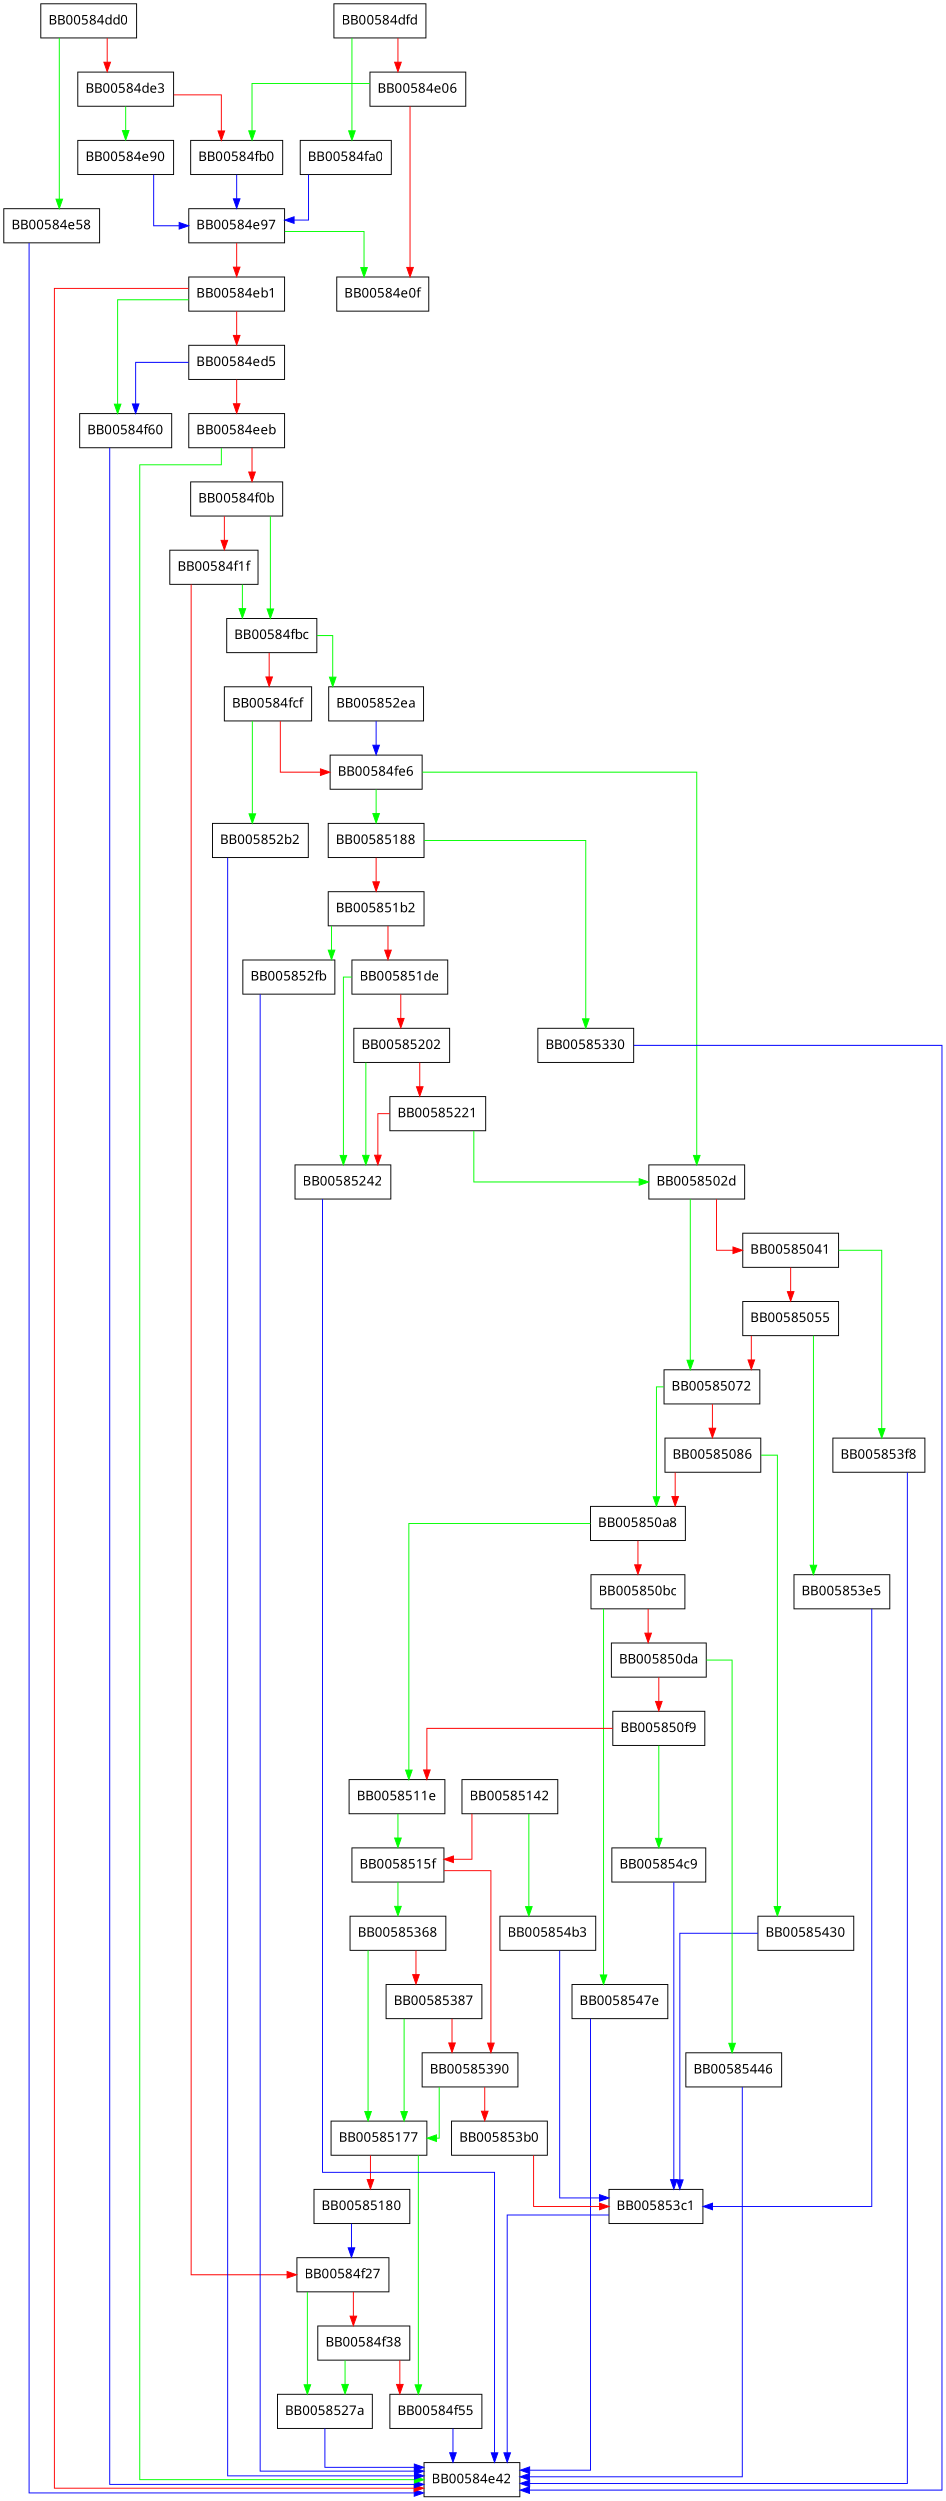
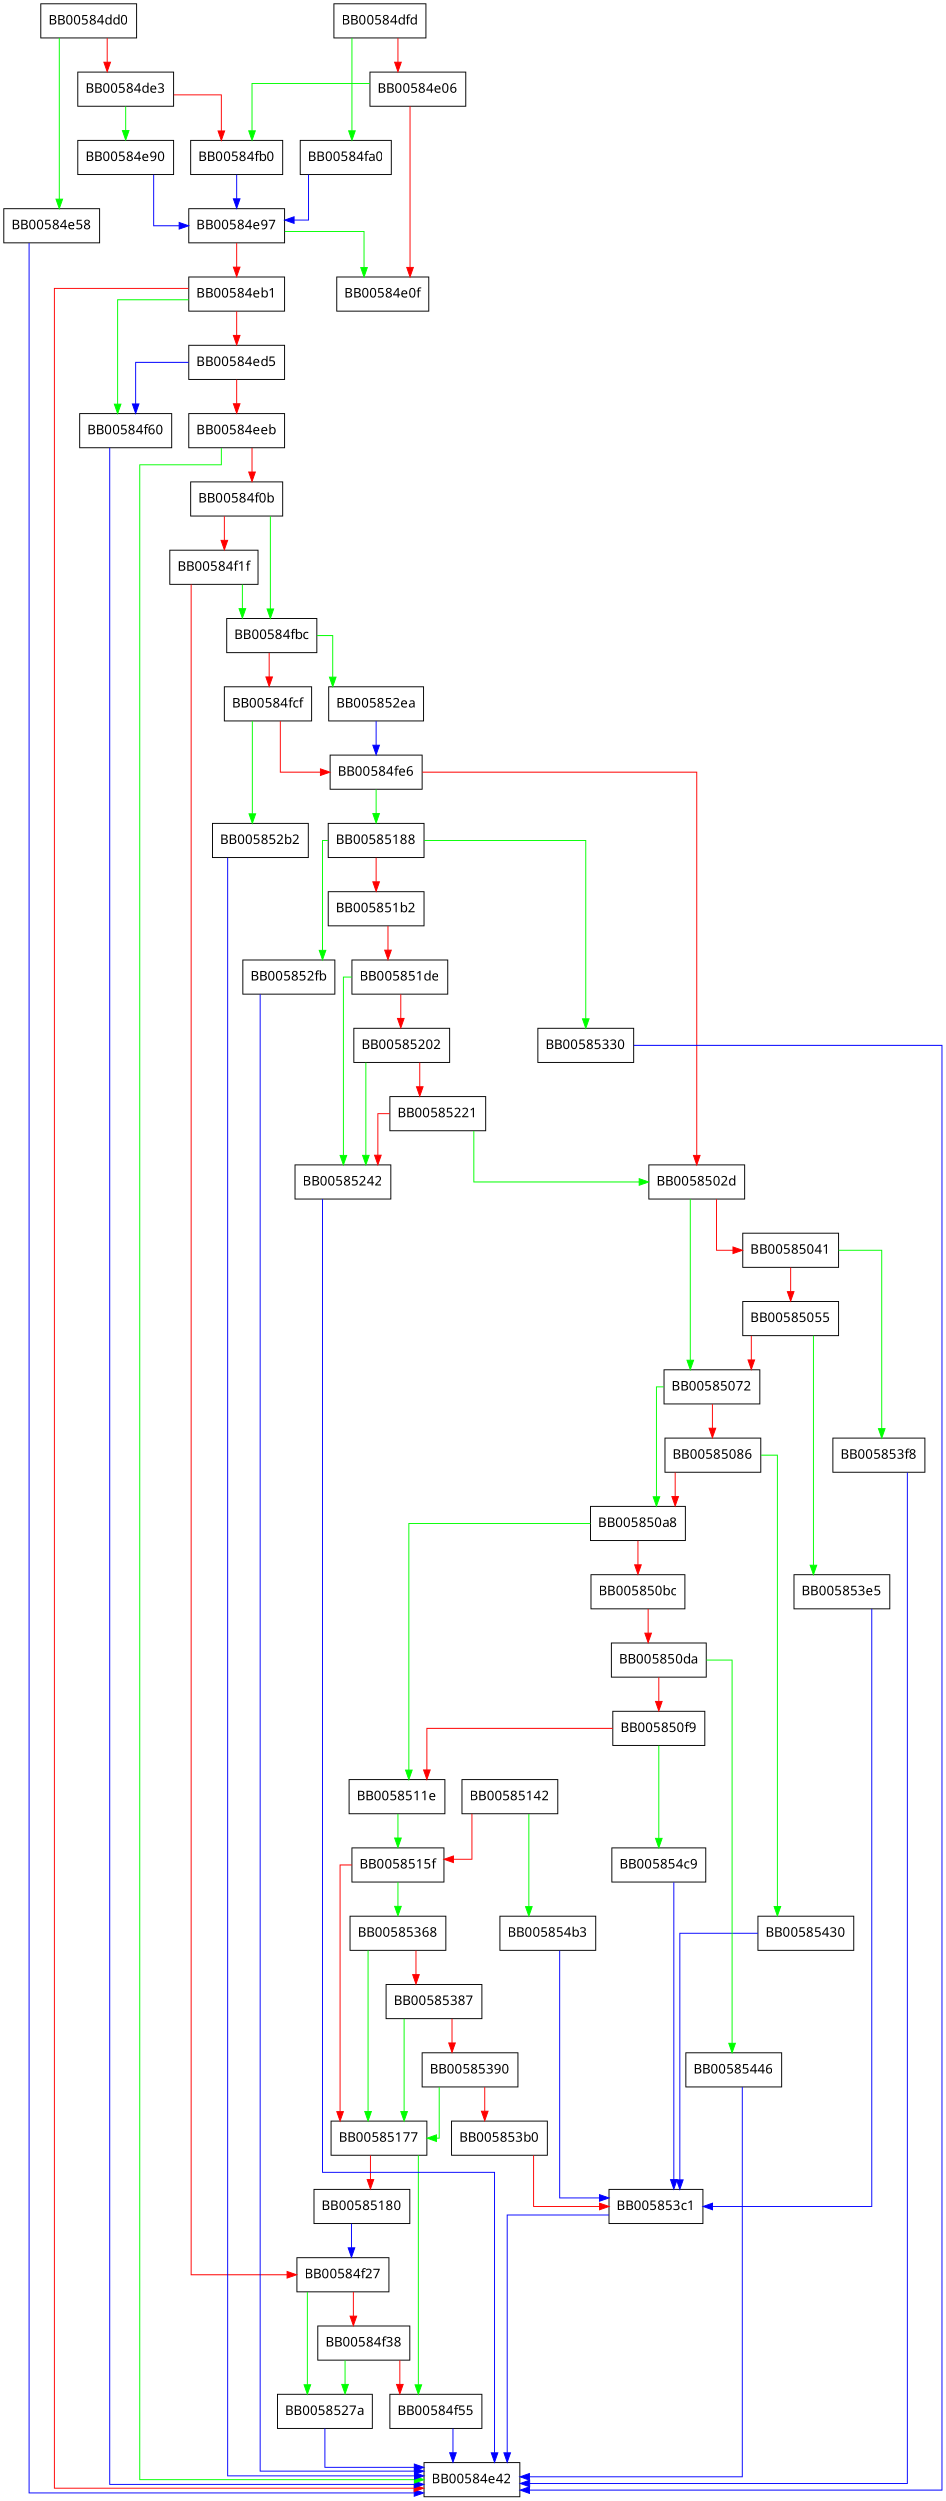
(697, 827) -> (697, 827)
(332, 938) -> (323, 893)
(491, 1933) -> (340, 1982)
(620, 2002) -> none
